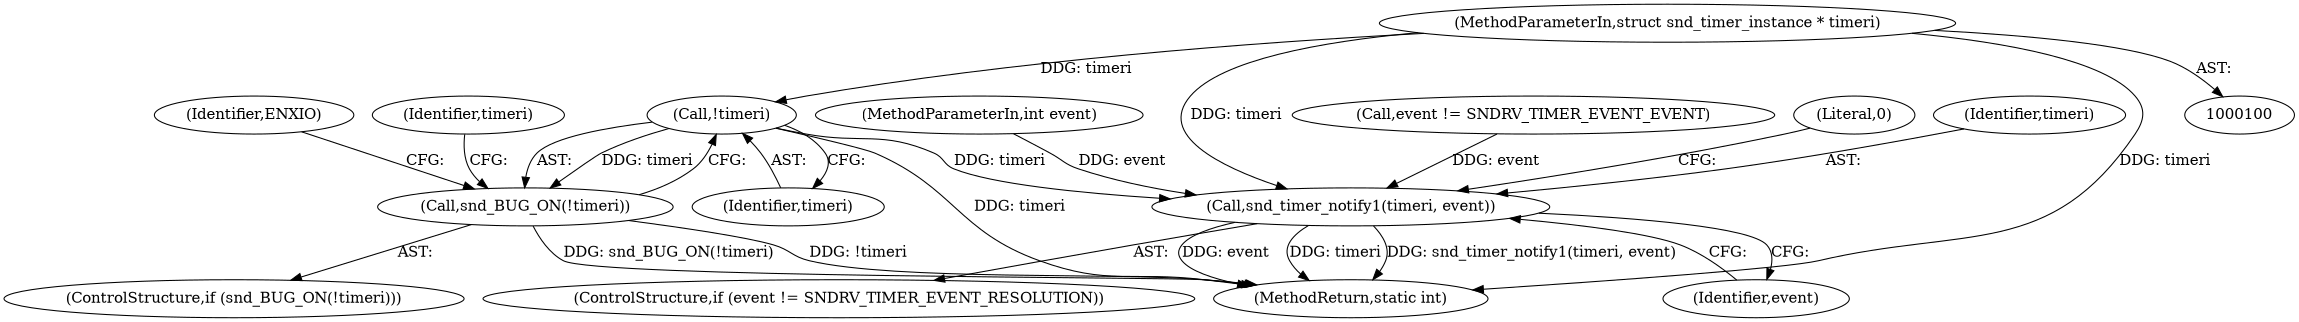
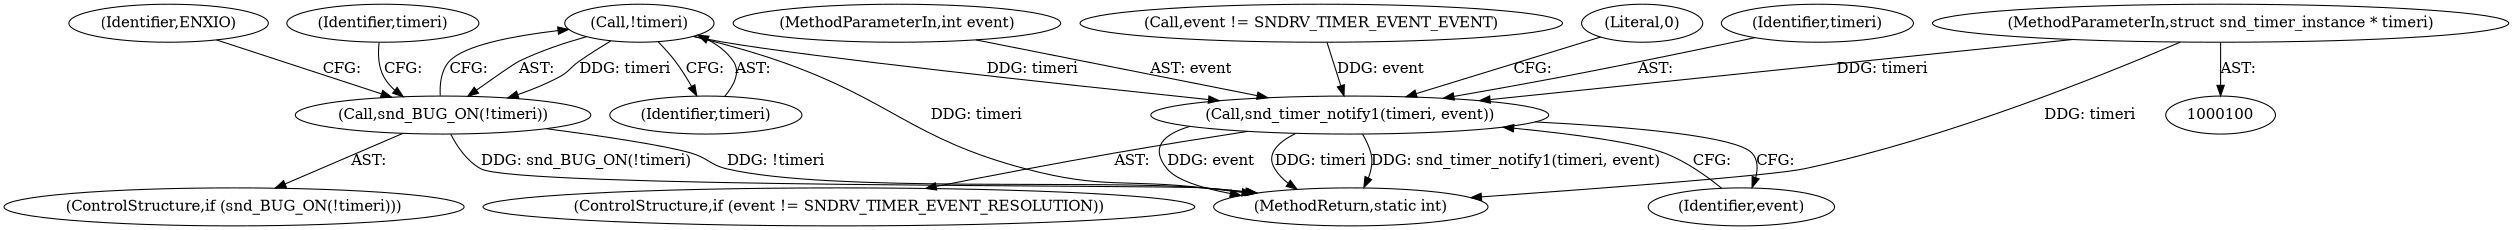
(1104, 57) -> none
(1122, 161) -> (1191, 69)
